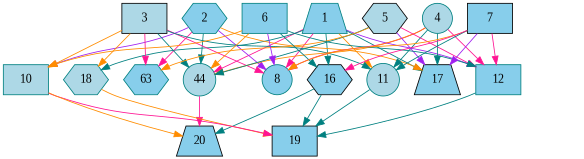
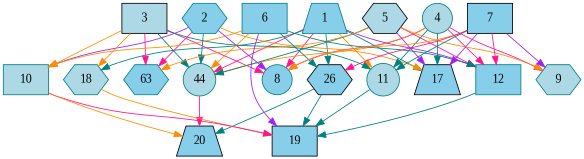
(270, 45) -> (251, 79)
(330, 80) -> (330, 80)
none -> (558, 80)
